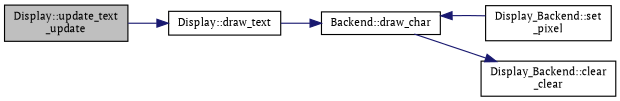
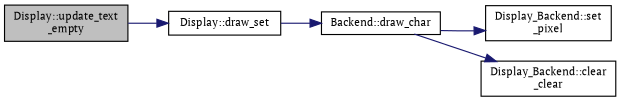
(469, 16) -> (457, 31)
(66, 23) -> (66, 23)
(225, 23) -> (225, 23)
